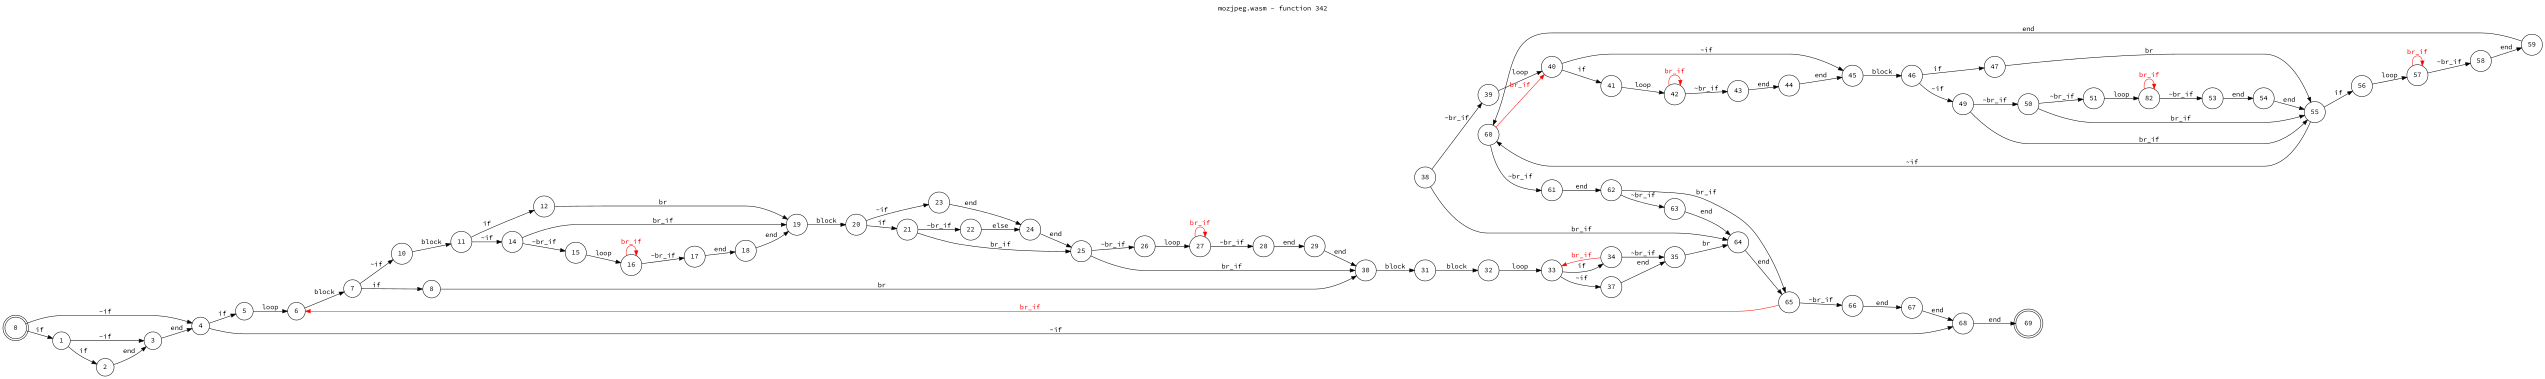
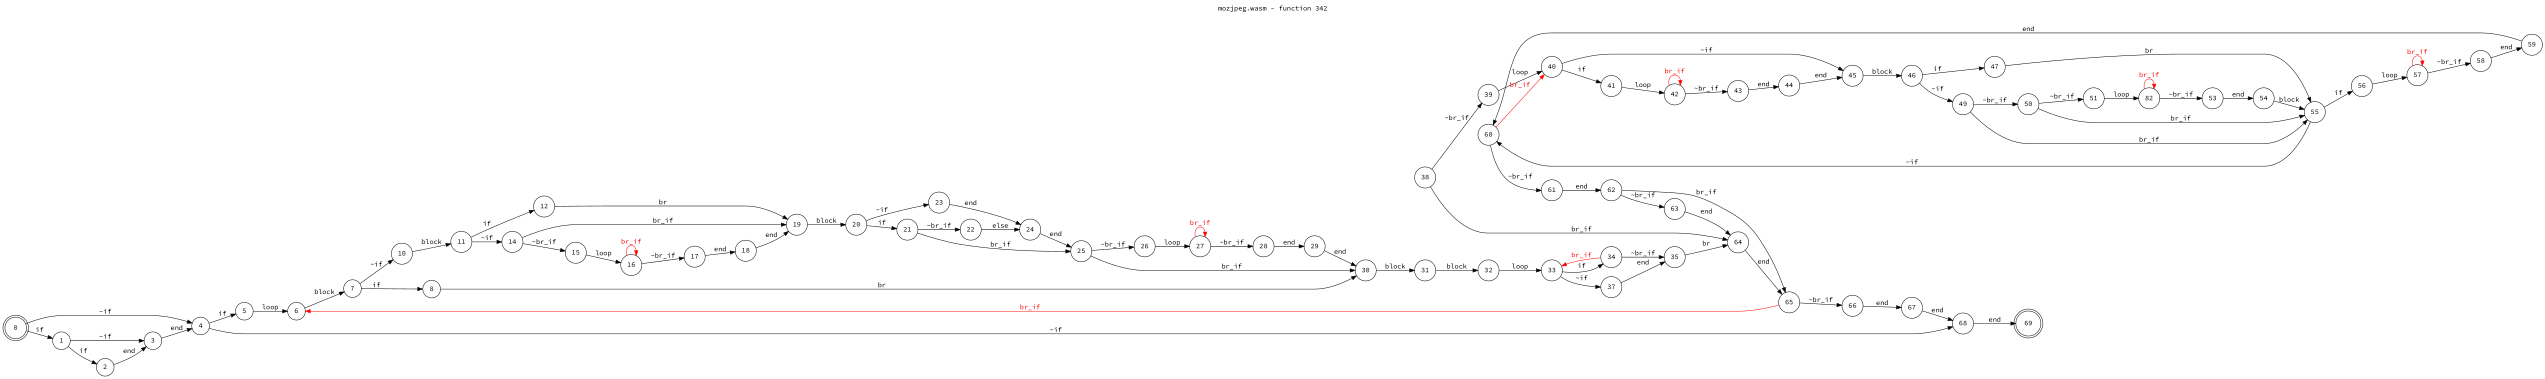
(2289, 100) -> (2289, 100)
